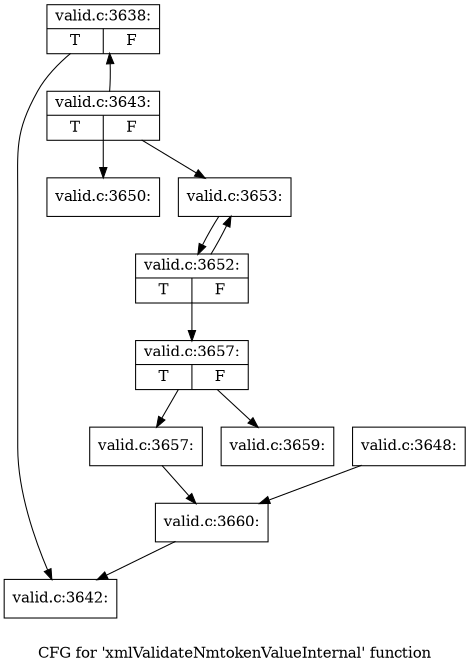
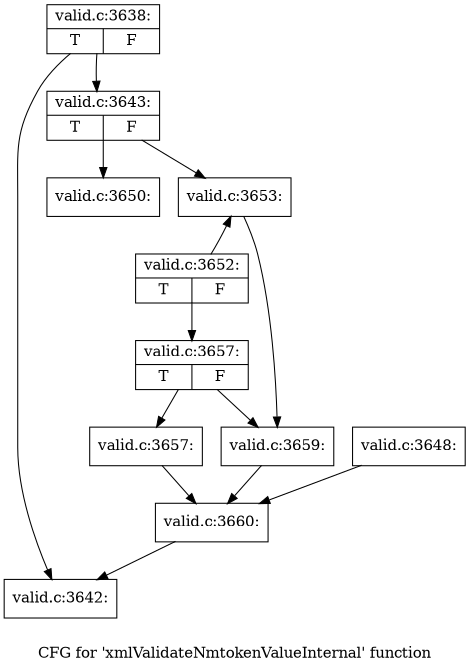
(110, 78) -> (96, 67)
(210, 230) -> (269, 315)
none -> (248, 481)
